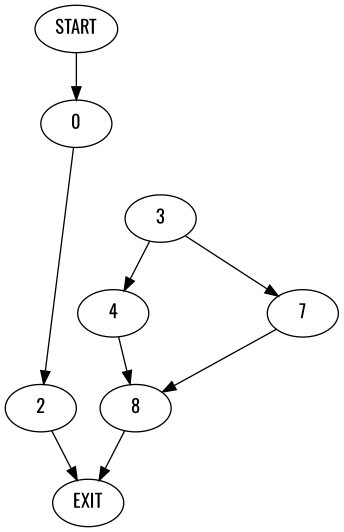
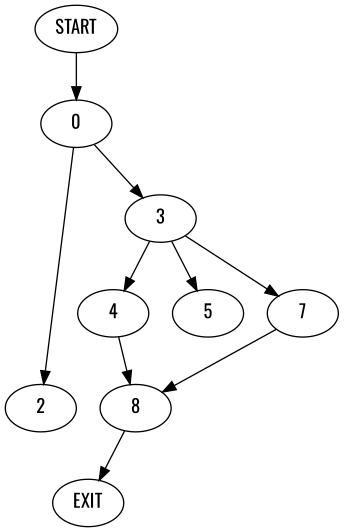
none -> (114, 166)
none -> (208, 313)
(61, 450) -> none
